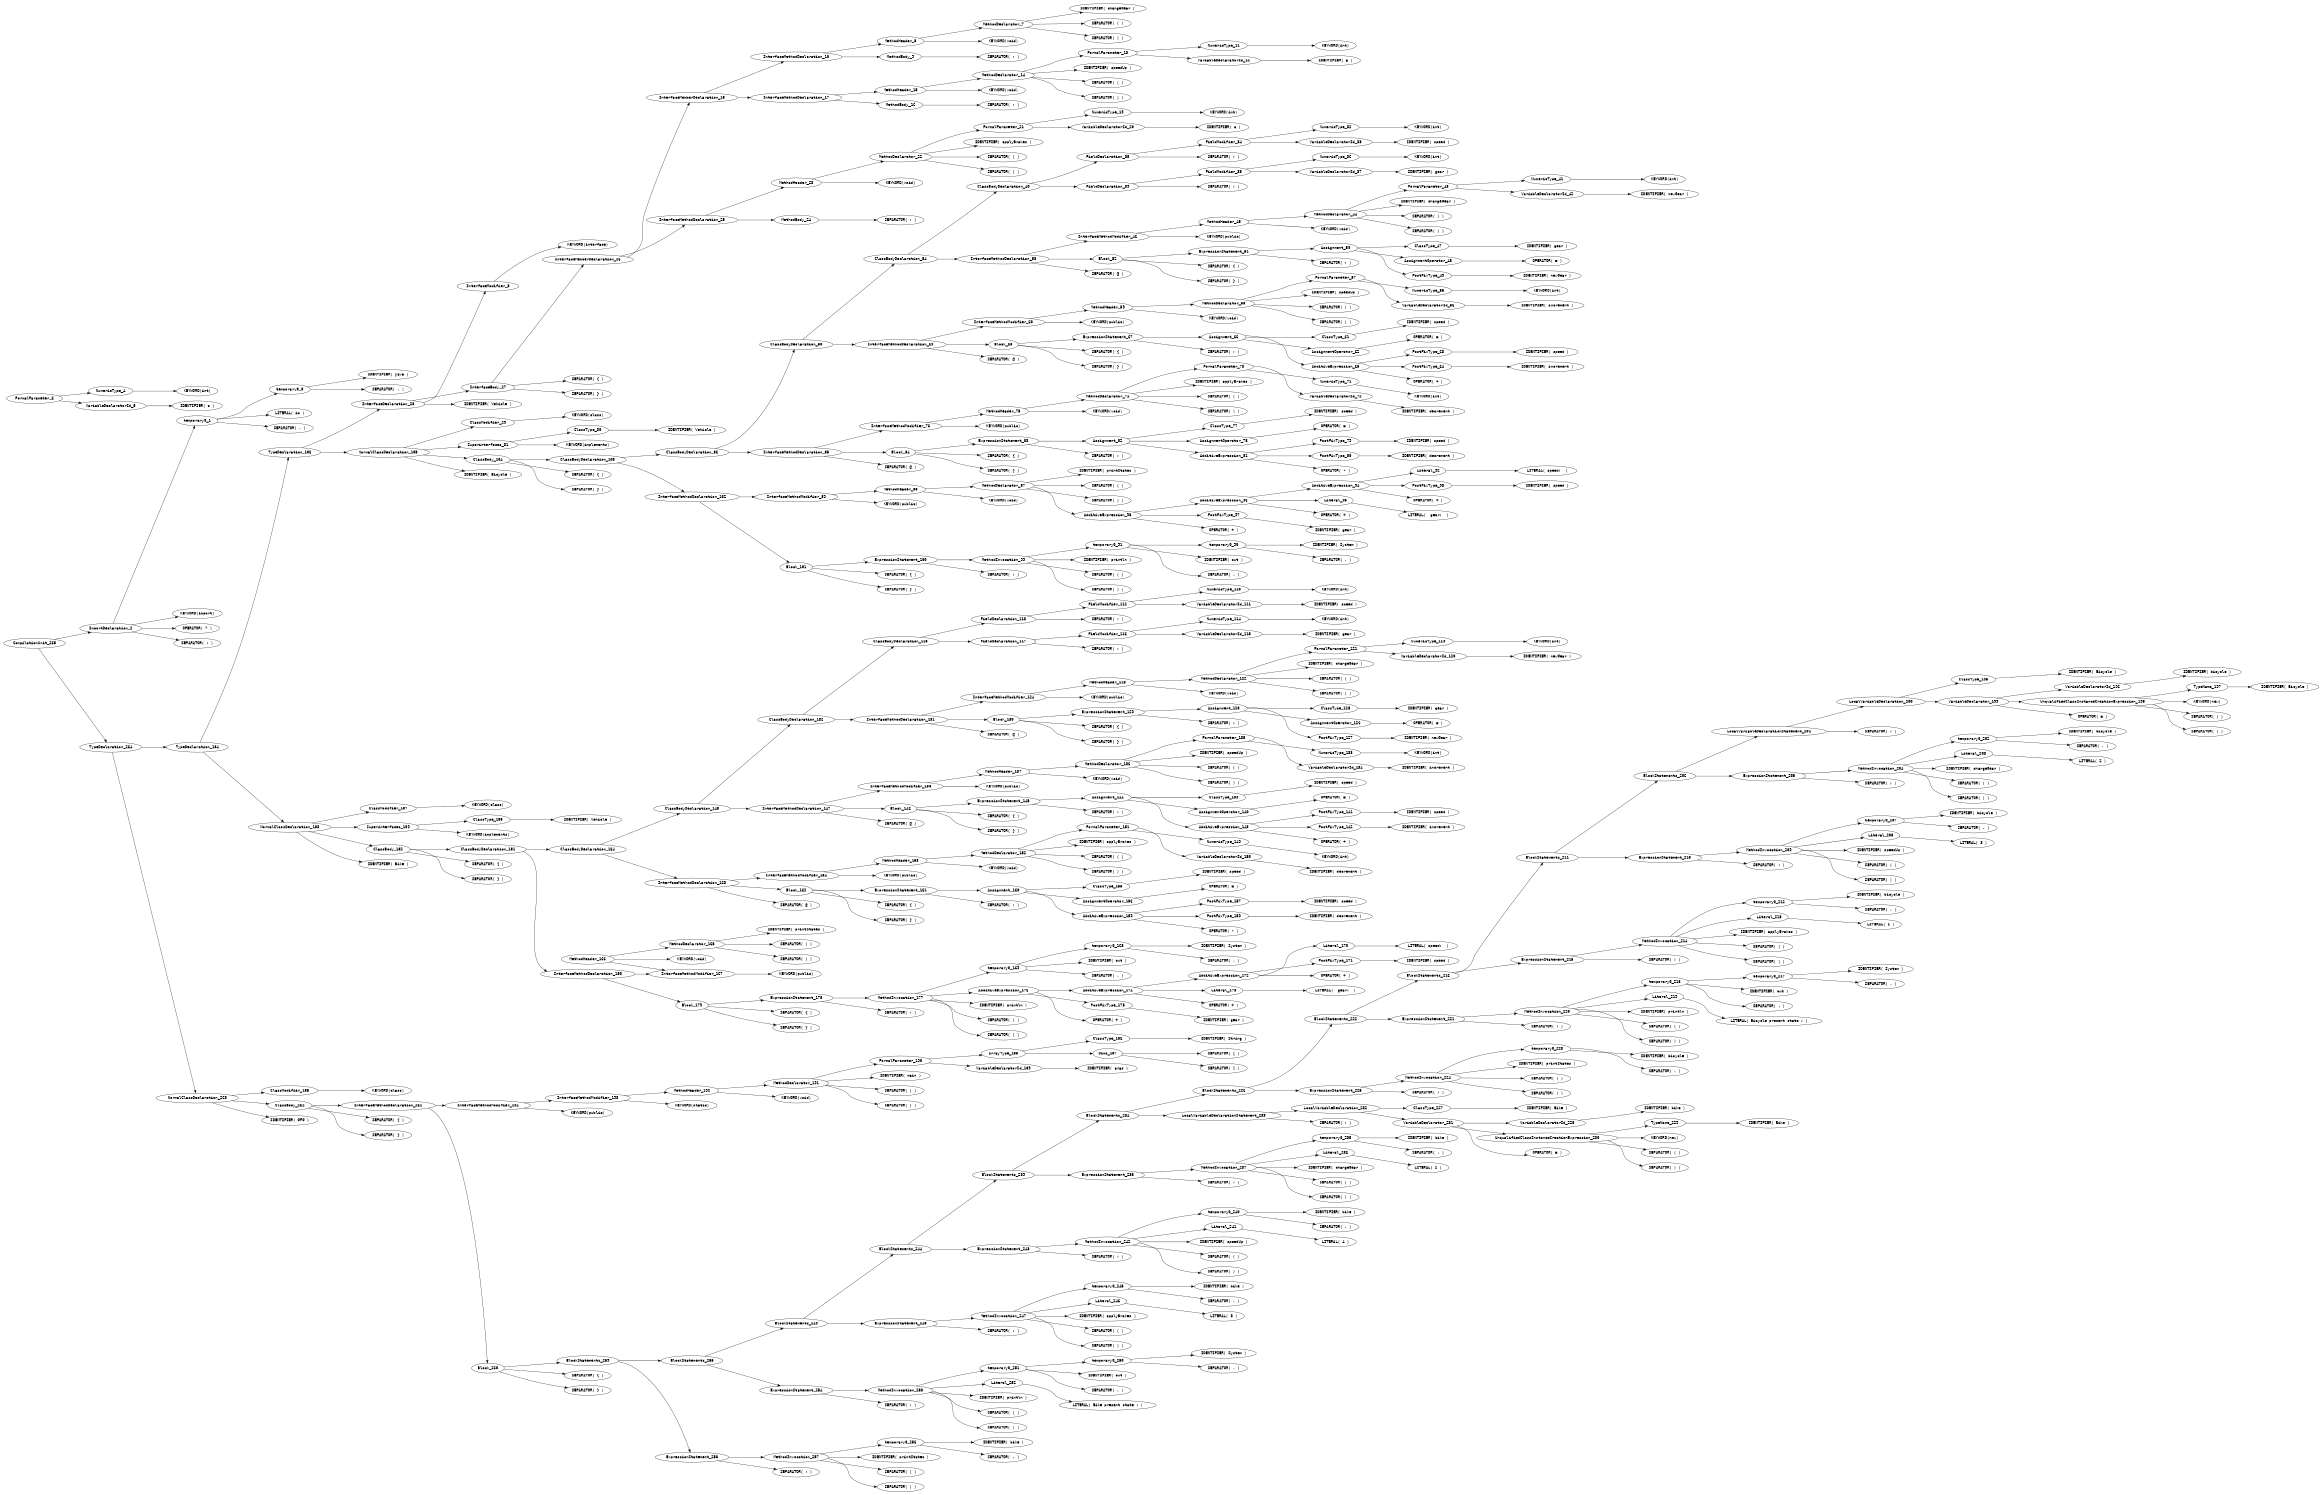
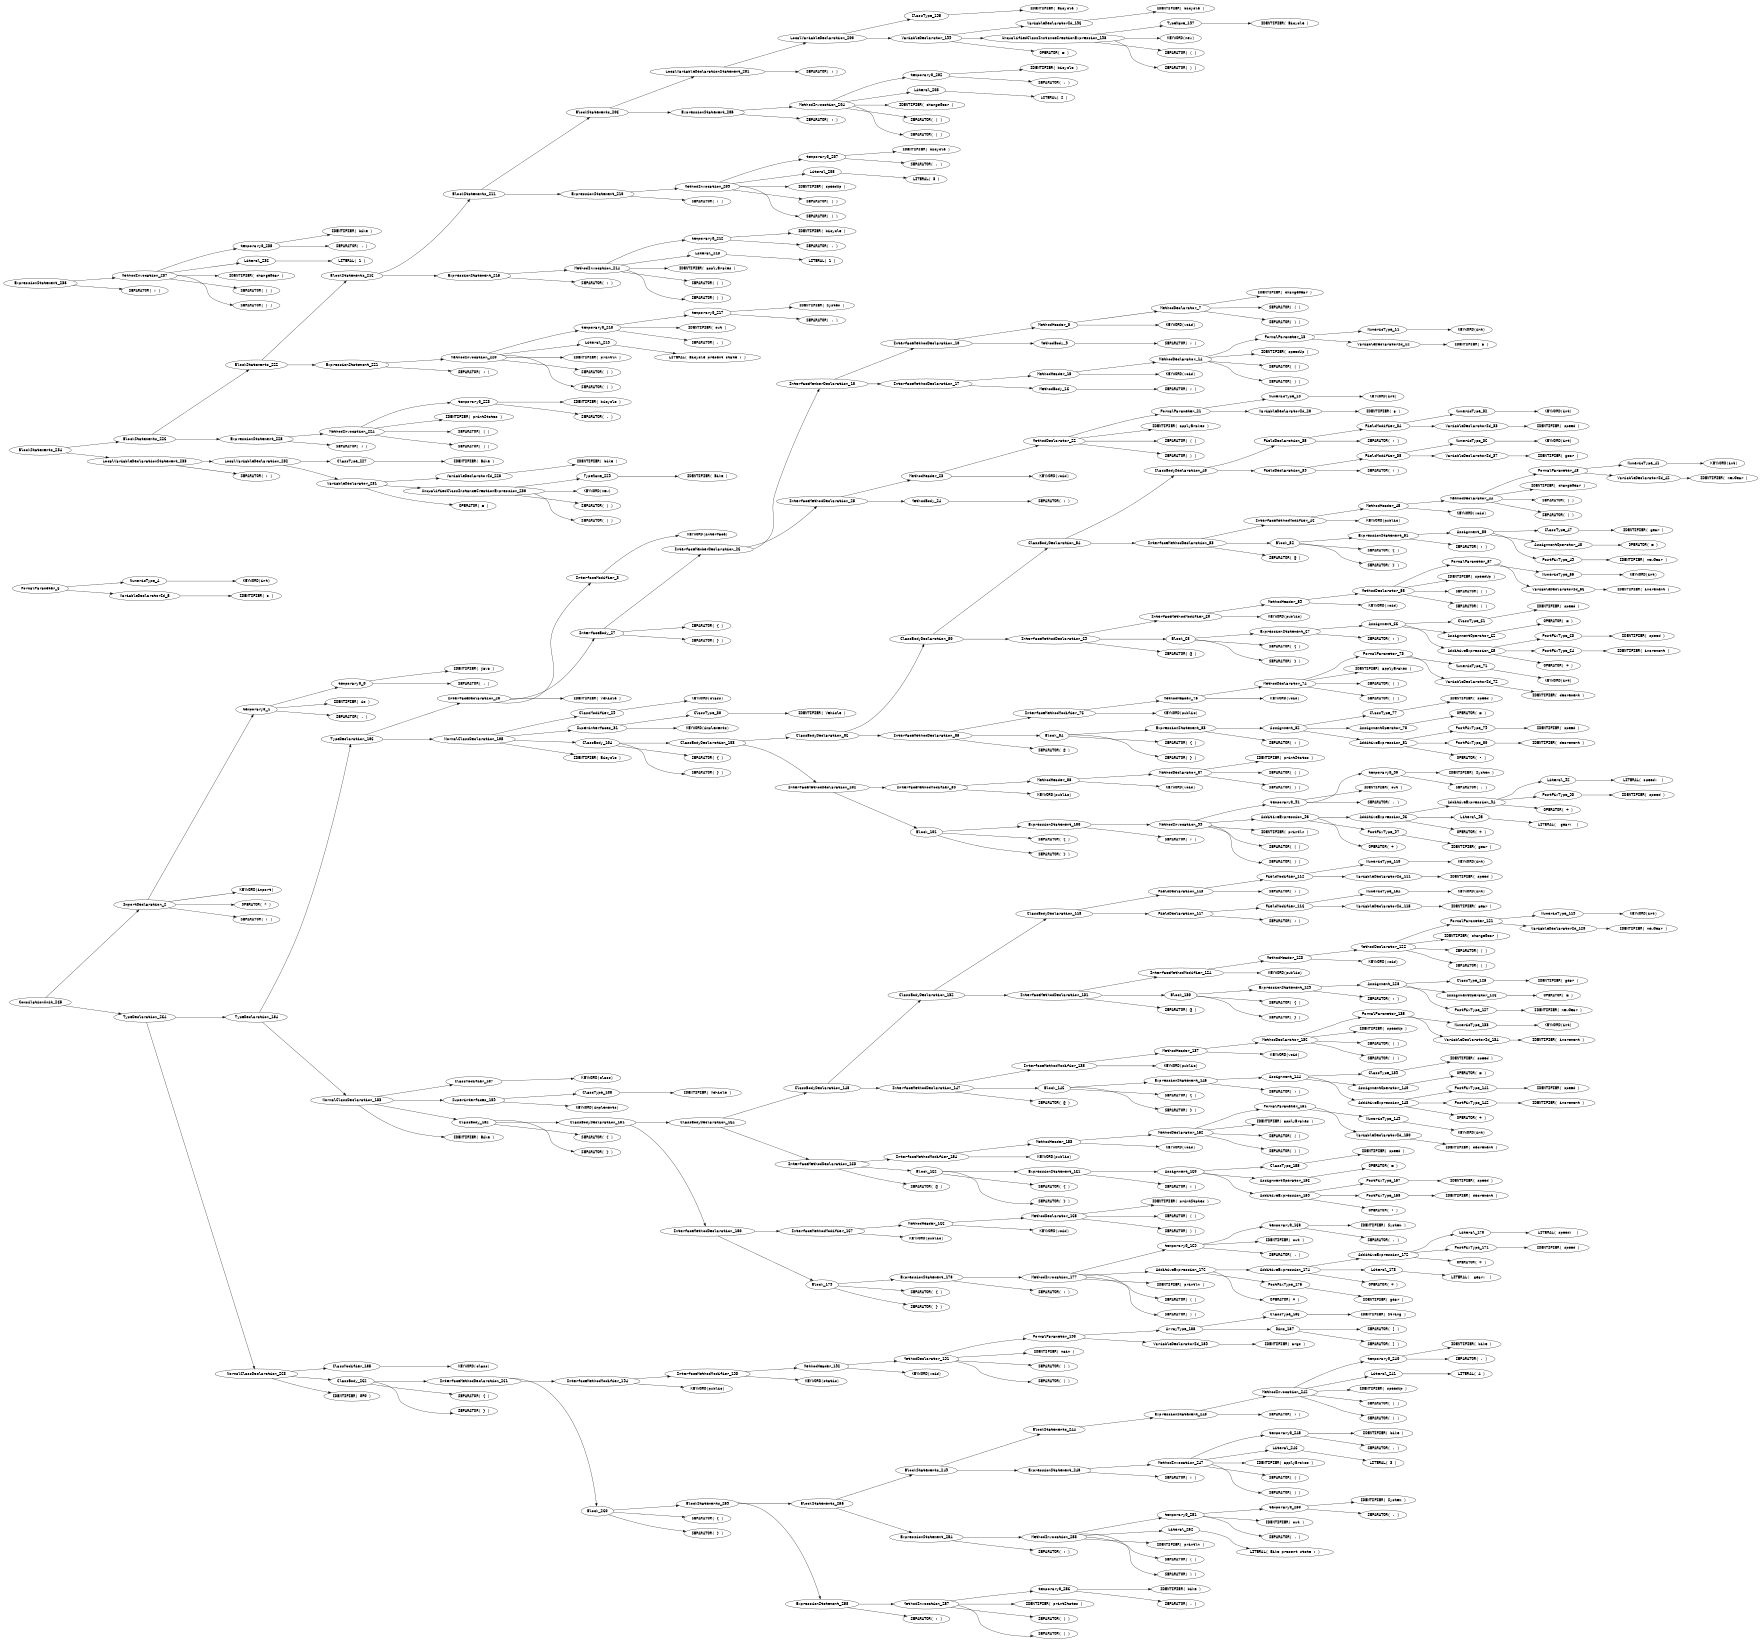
(290, 413) -> (352, 702)
(1054, 499) -> (1230, 821)
(1224, 619) -> (1383, 892)
(1224, 916) -> (1383, 1196)
(636, 966) -> (879, 1227)
(1003, 1175) -> none
